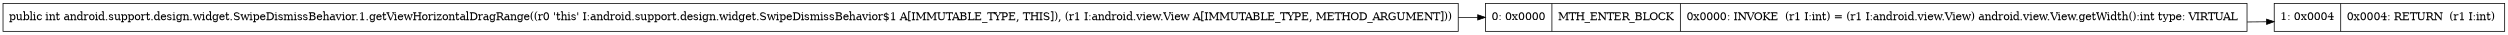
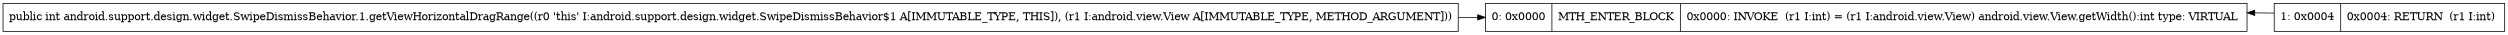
(2257, 22) -> (2265, 13)
